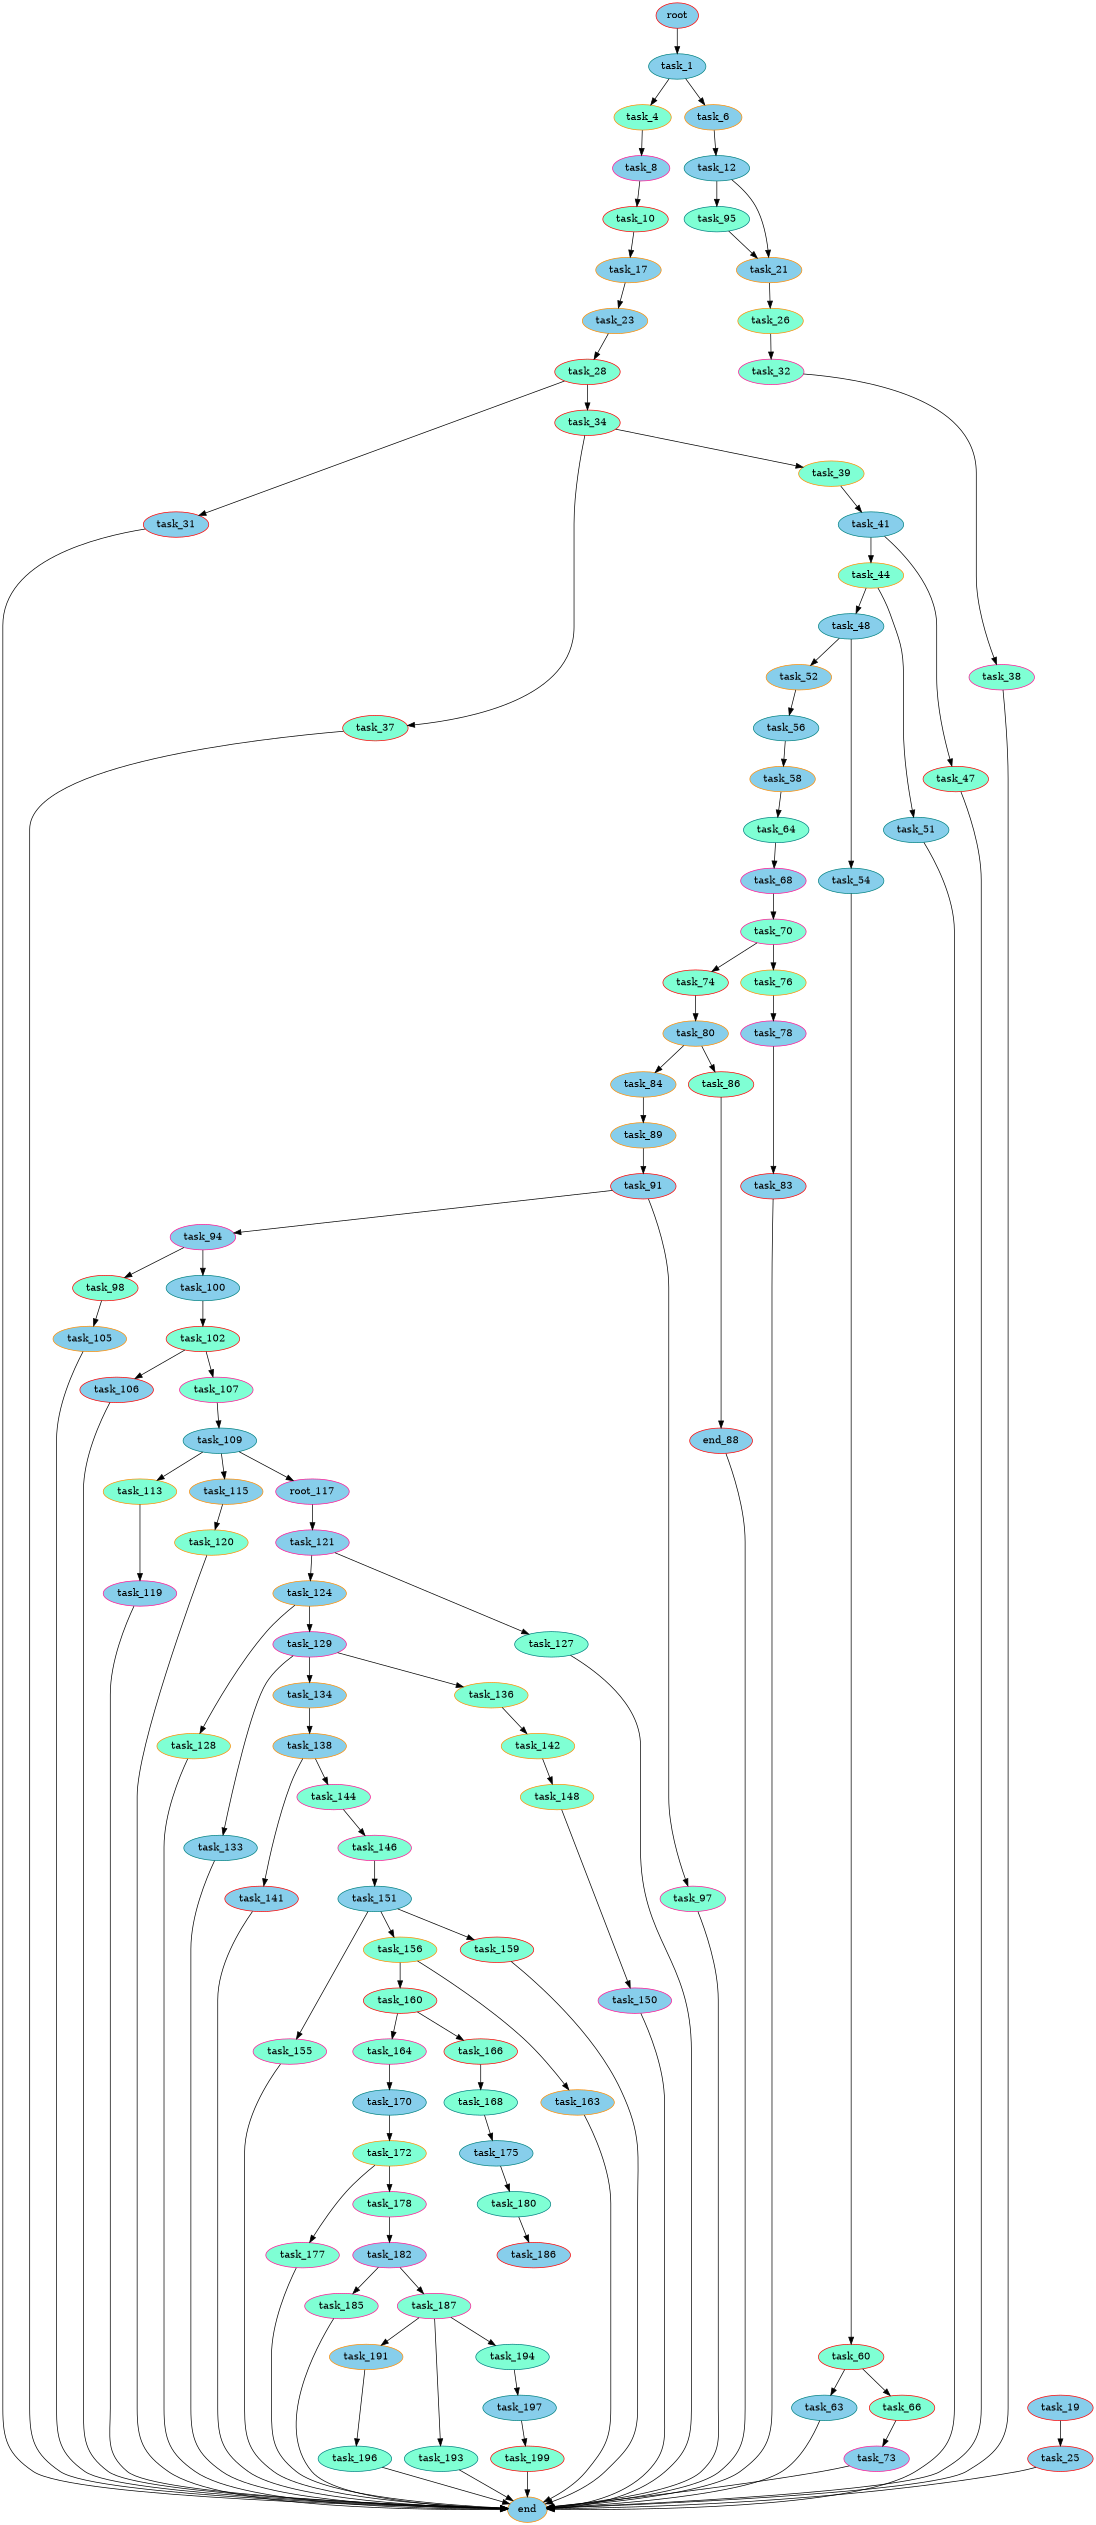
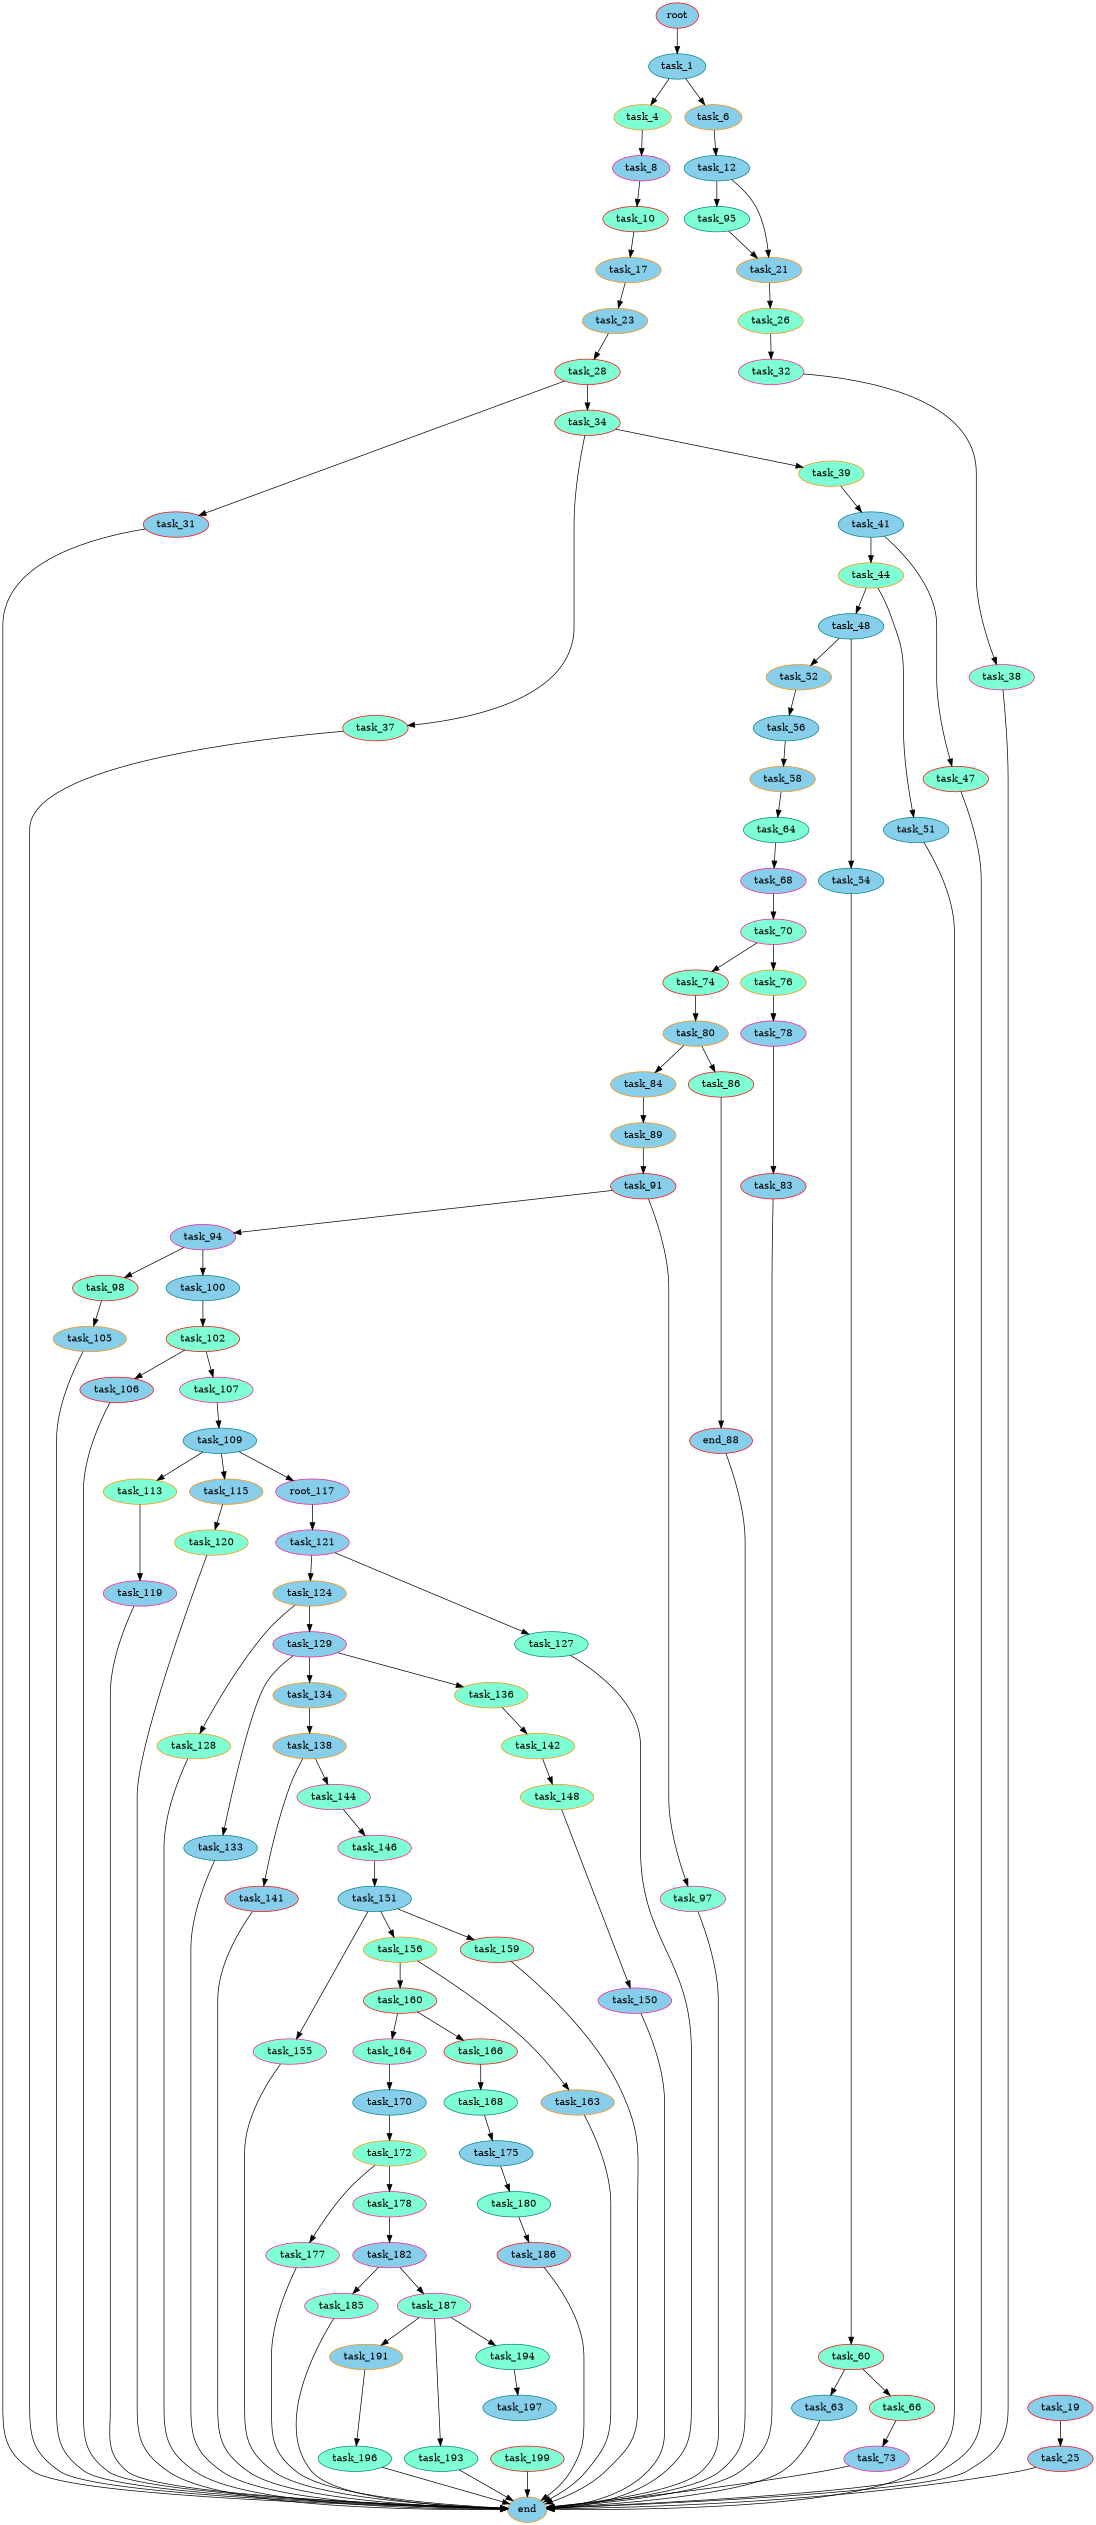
none -> (584, 2383)
(523, 2430) -> none
